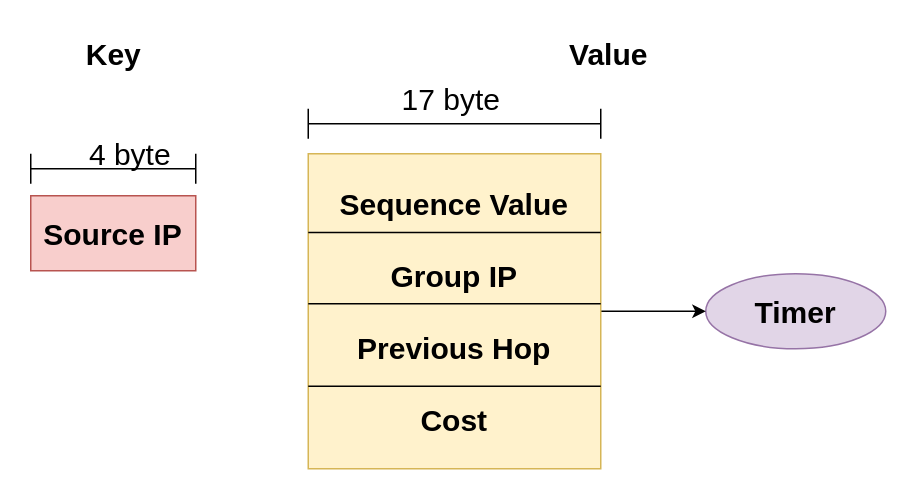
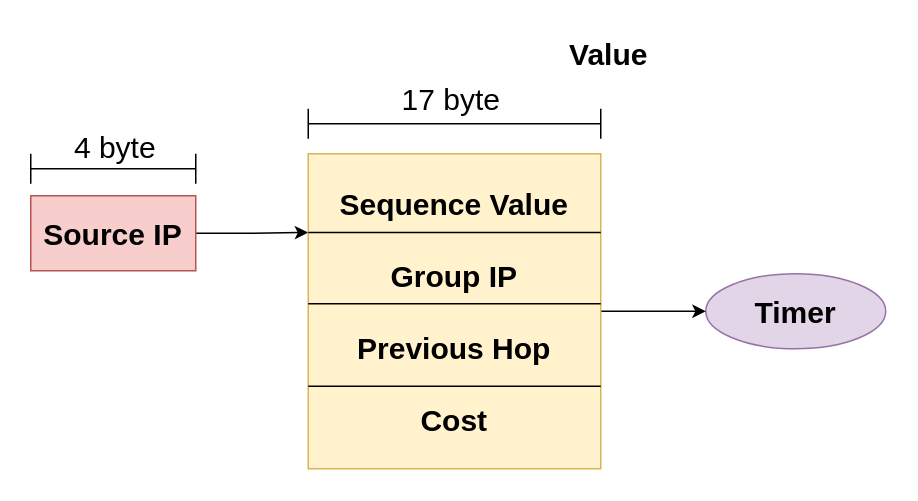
(113, 53) -> none
(130, 154) -> (115, 146)
none -> (247, 233)
